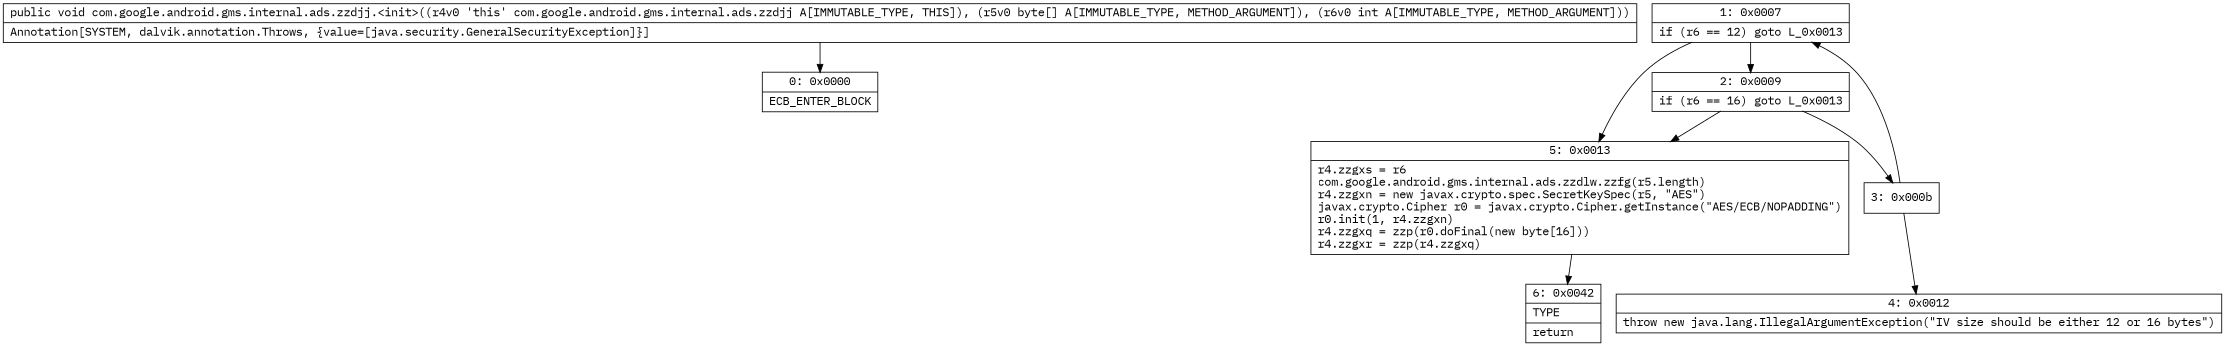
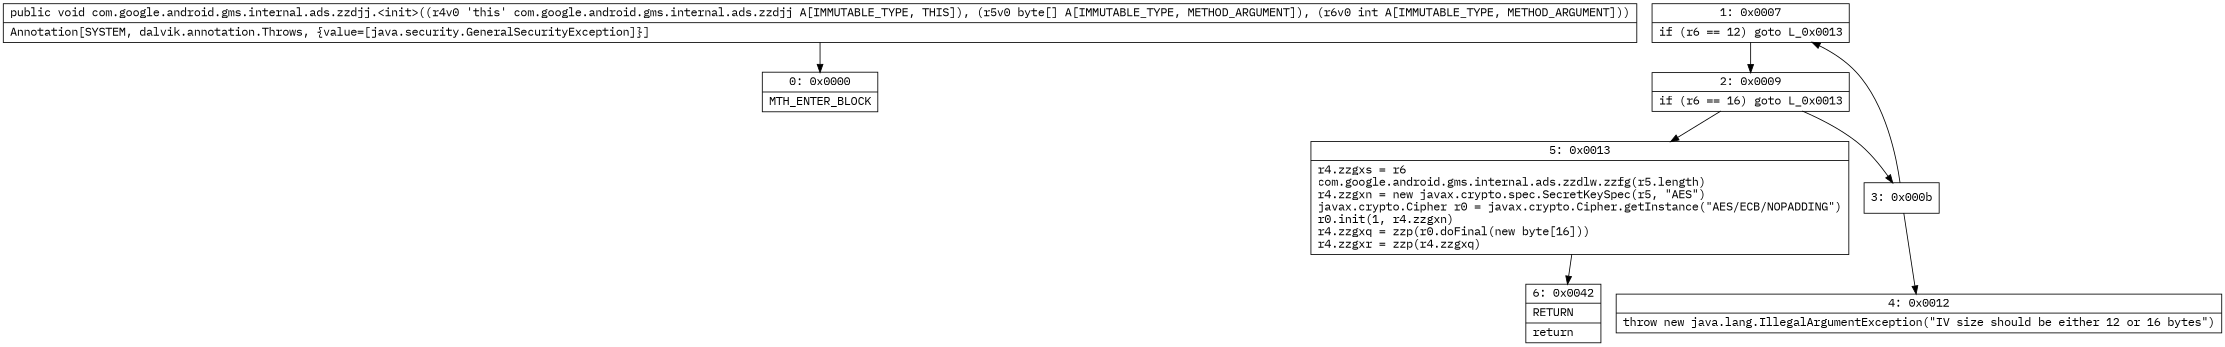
(1638, 79) -> none
(820, 101) -> (820, 101)
(1546, 313) -> (1553, 313)
